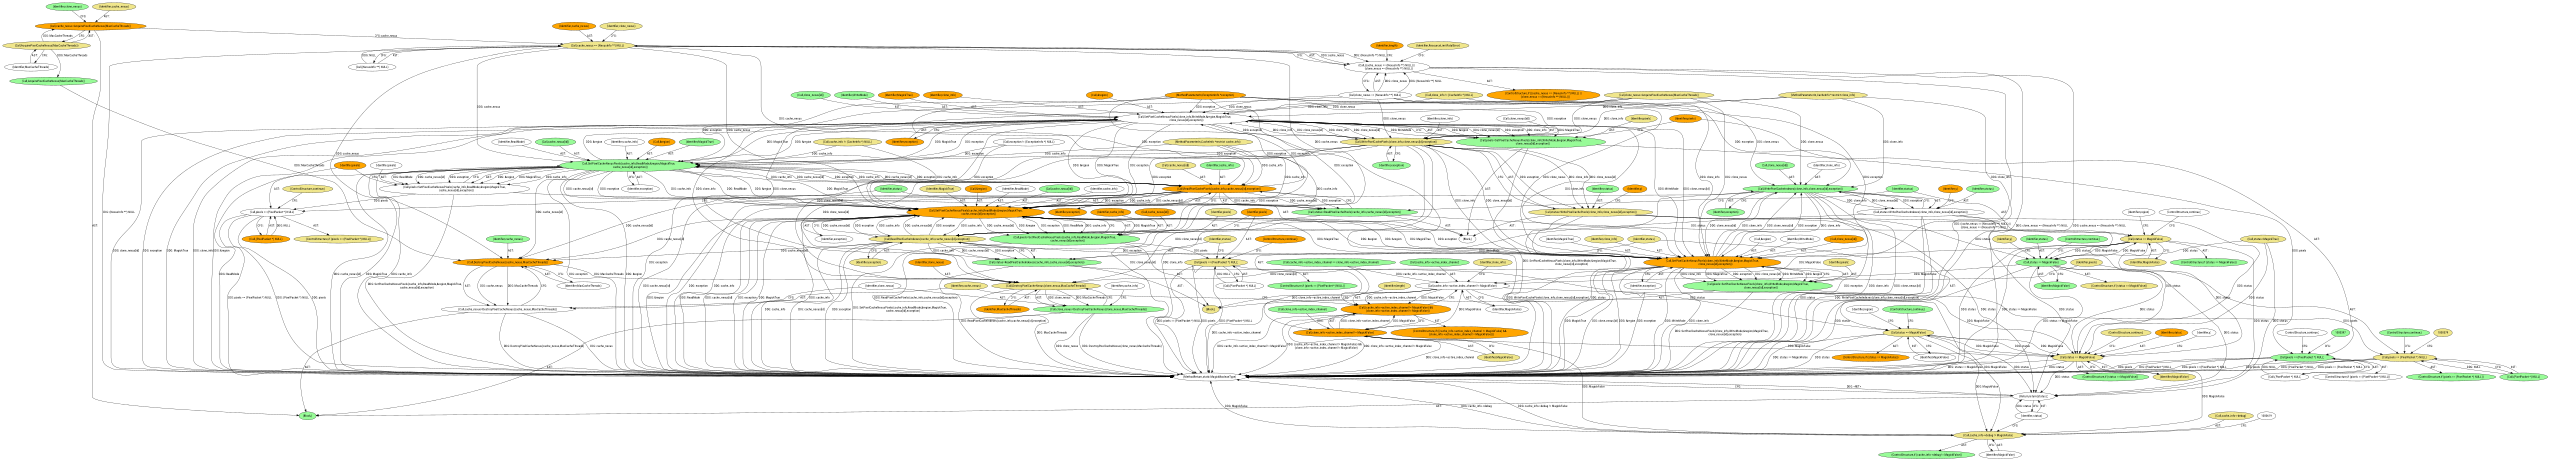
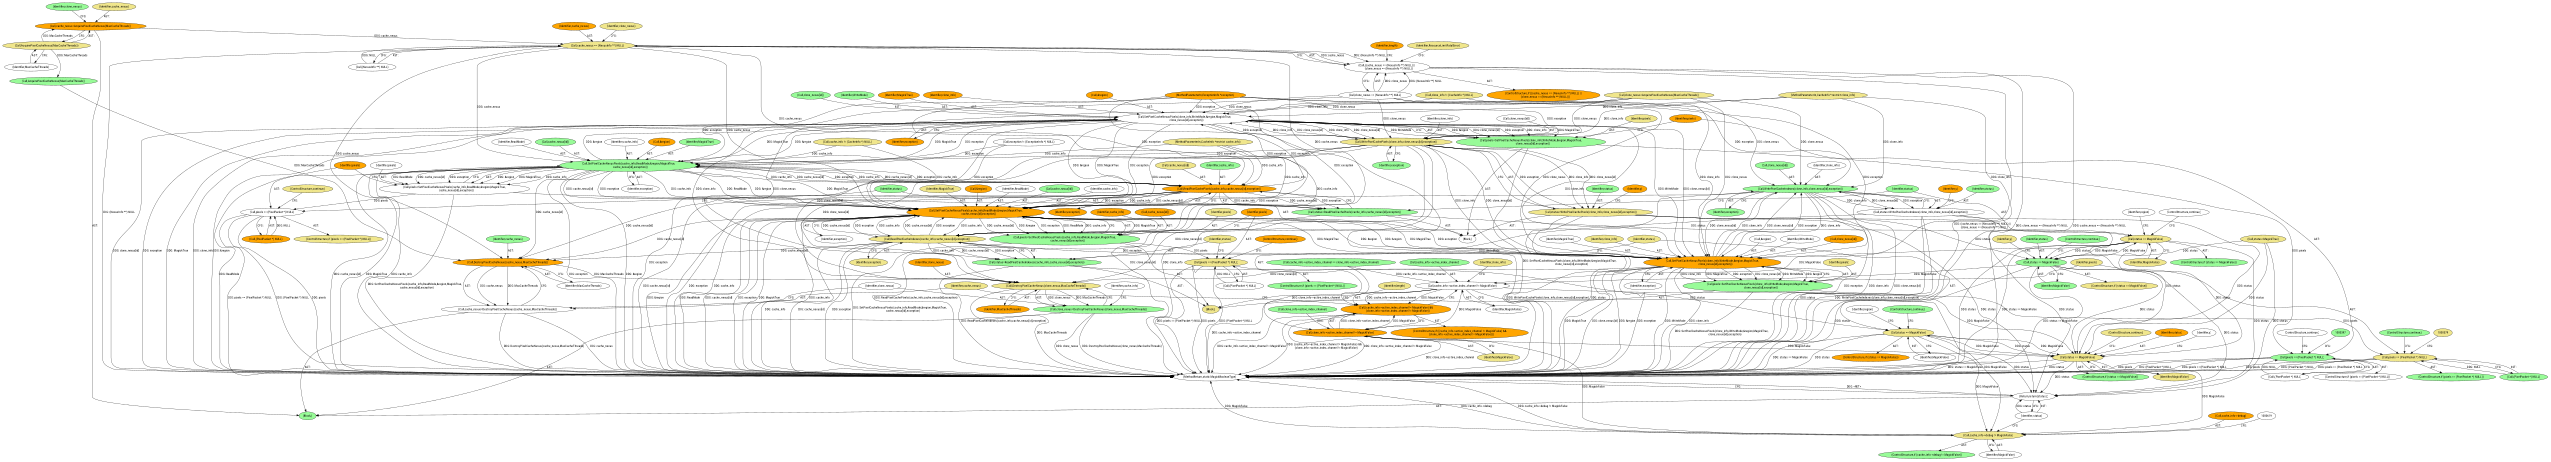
(386, 36) -> (386, 36)
(2231, 416) -> (2231, 416)
